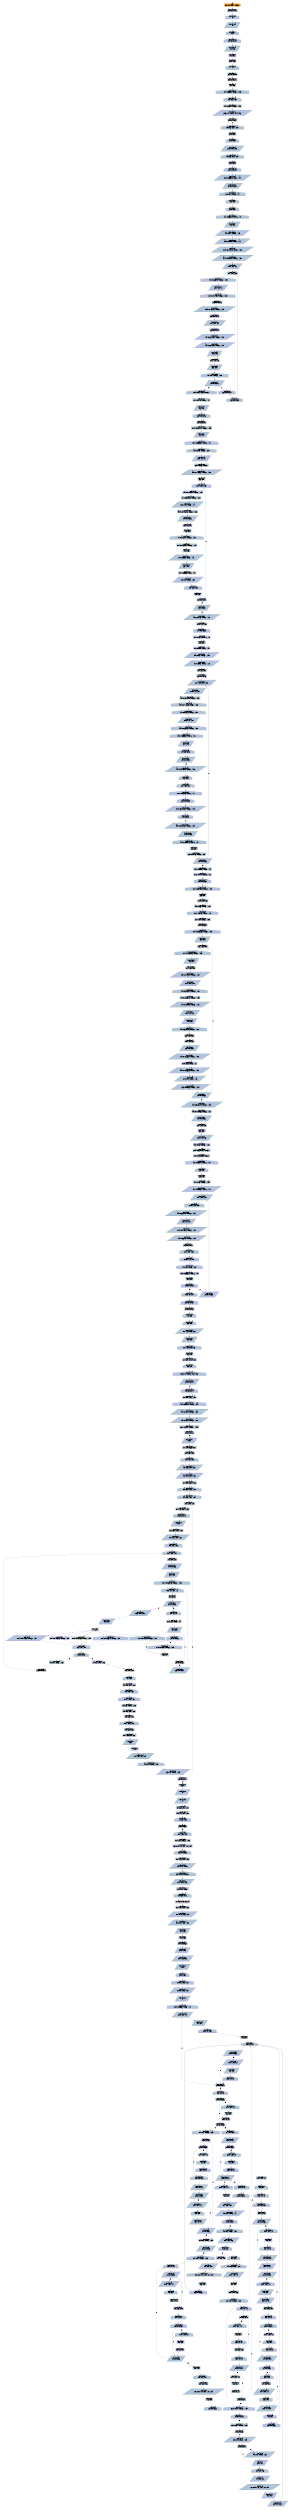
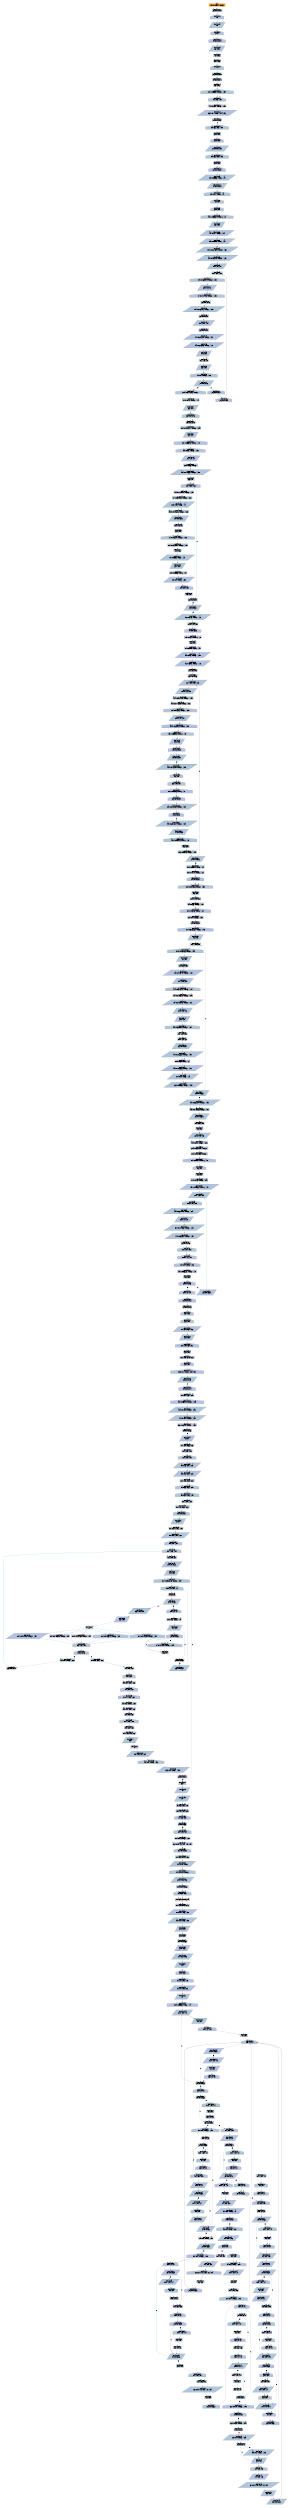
(189, 705) -> (181, 704)
(230, 2079) -> (212, 2077)
